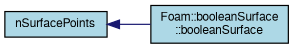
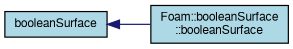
(56, 24) -> (56, 24)
